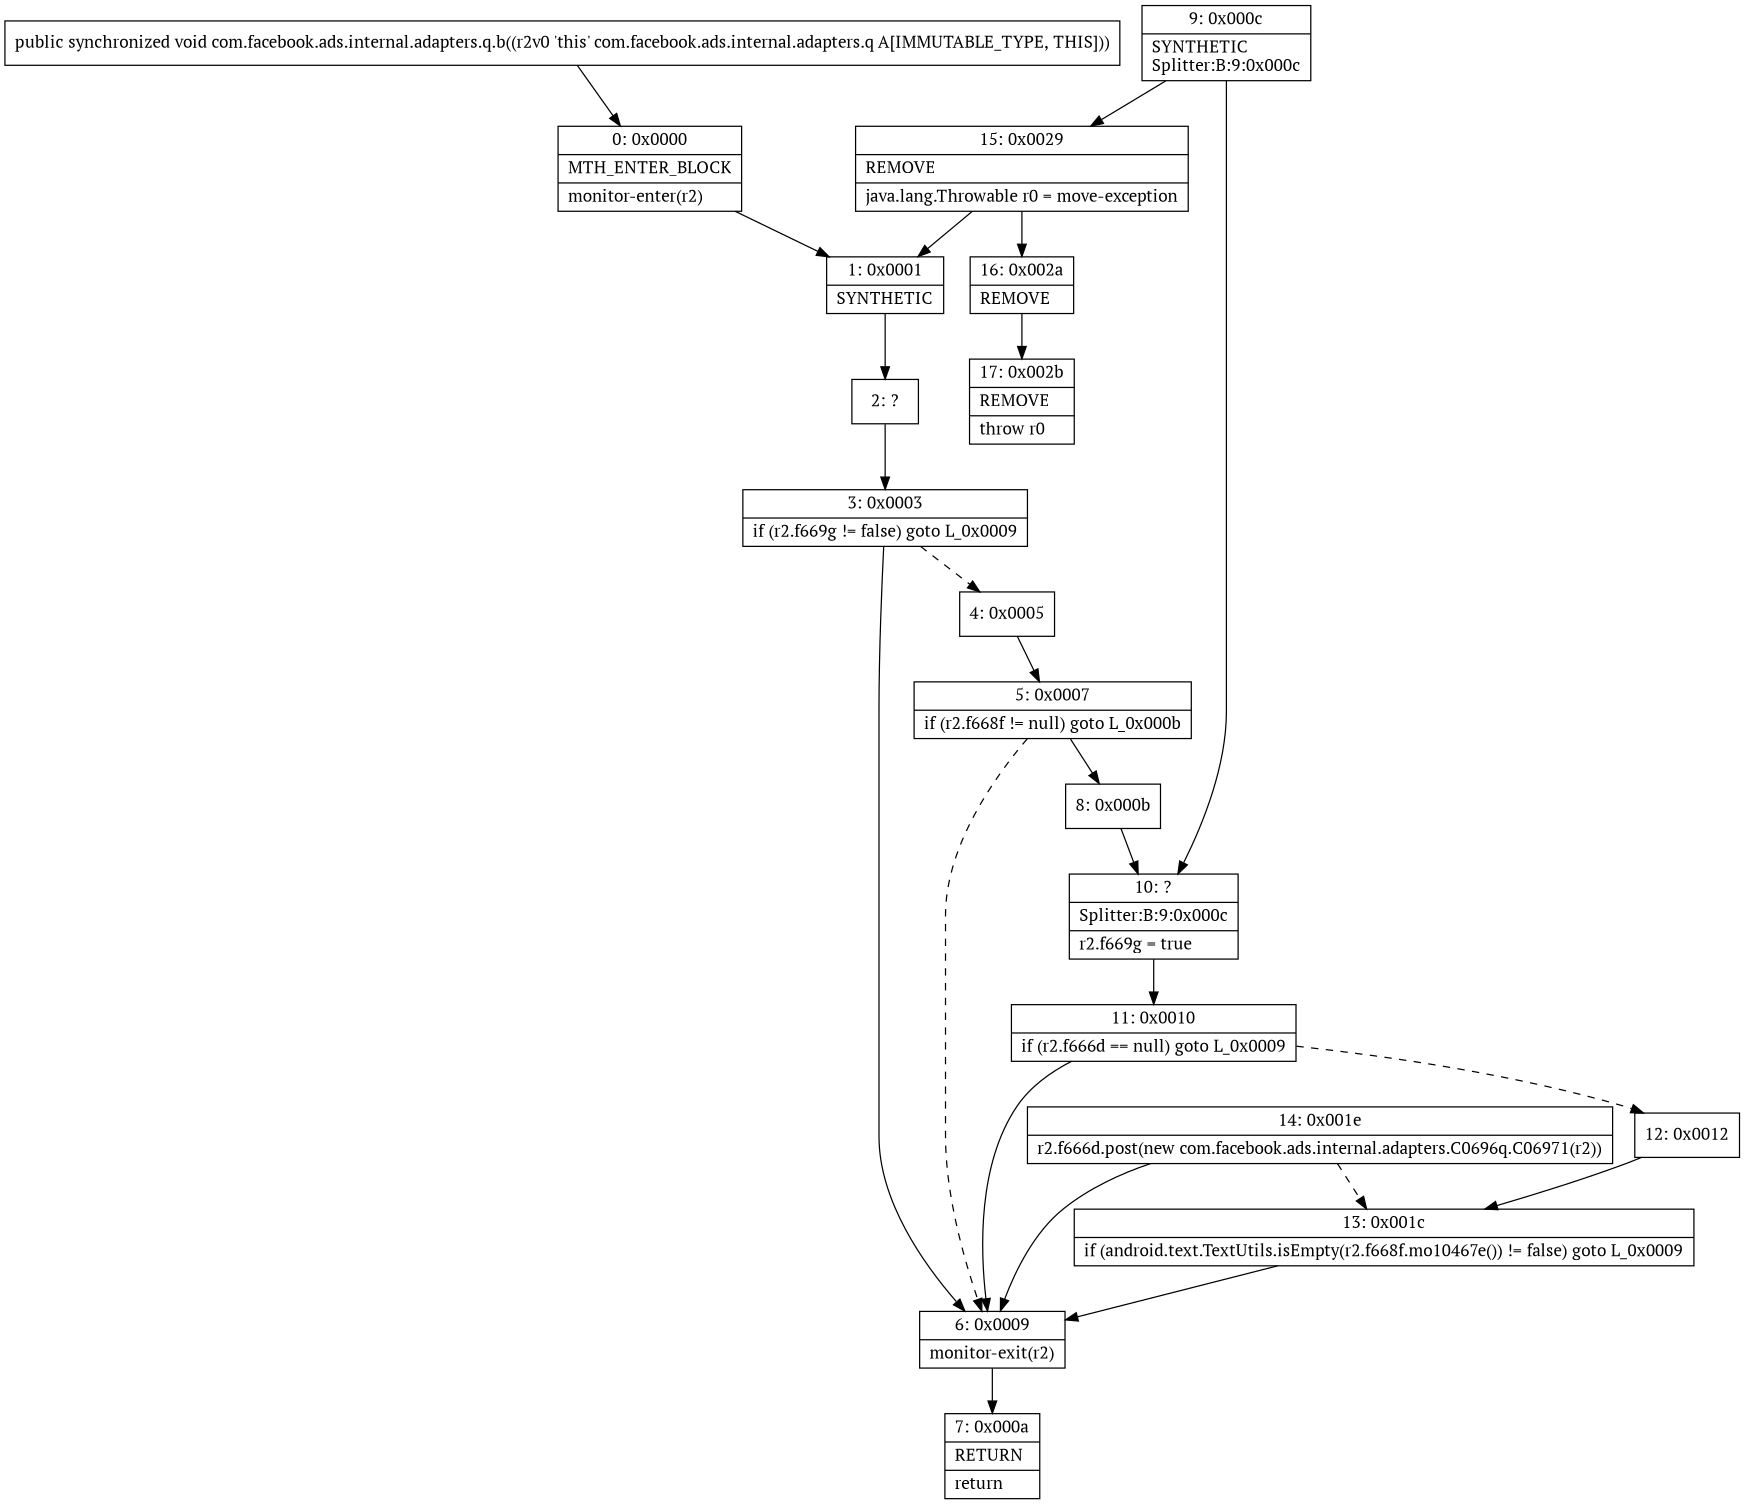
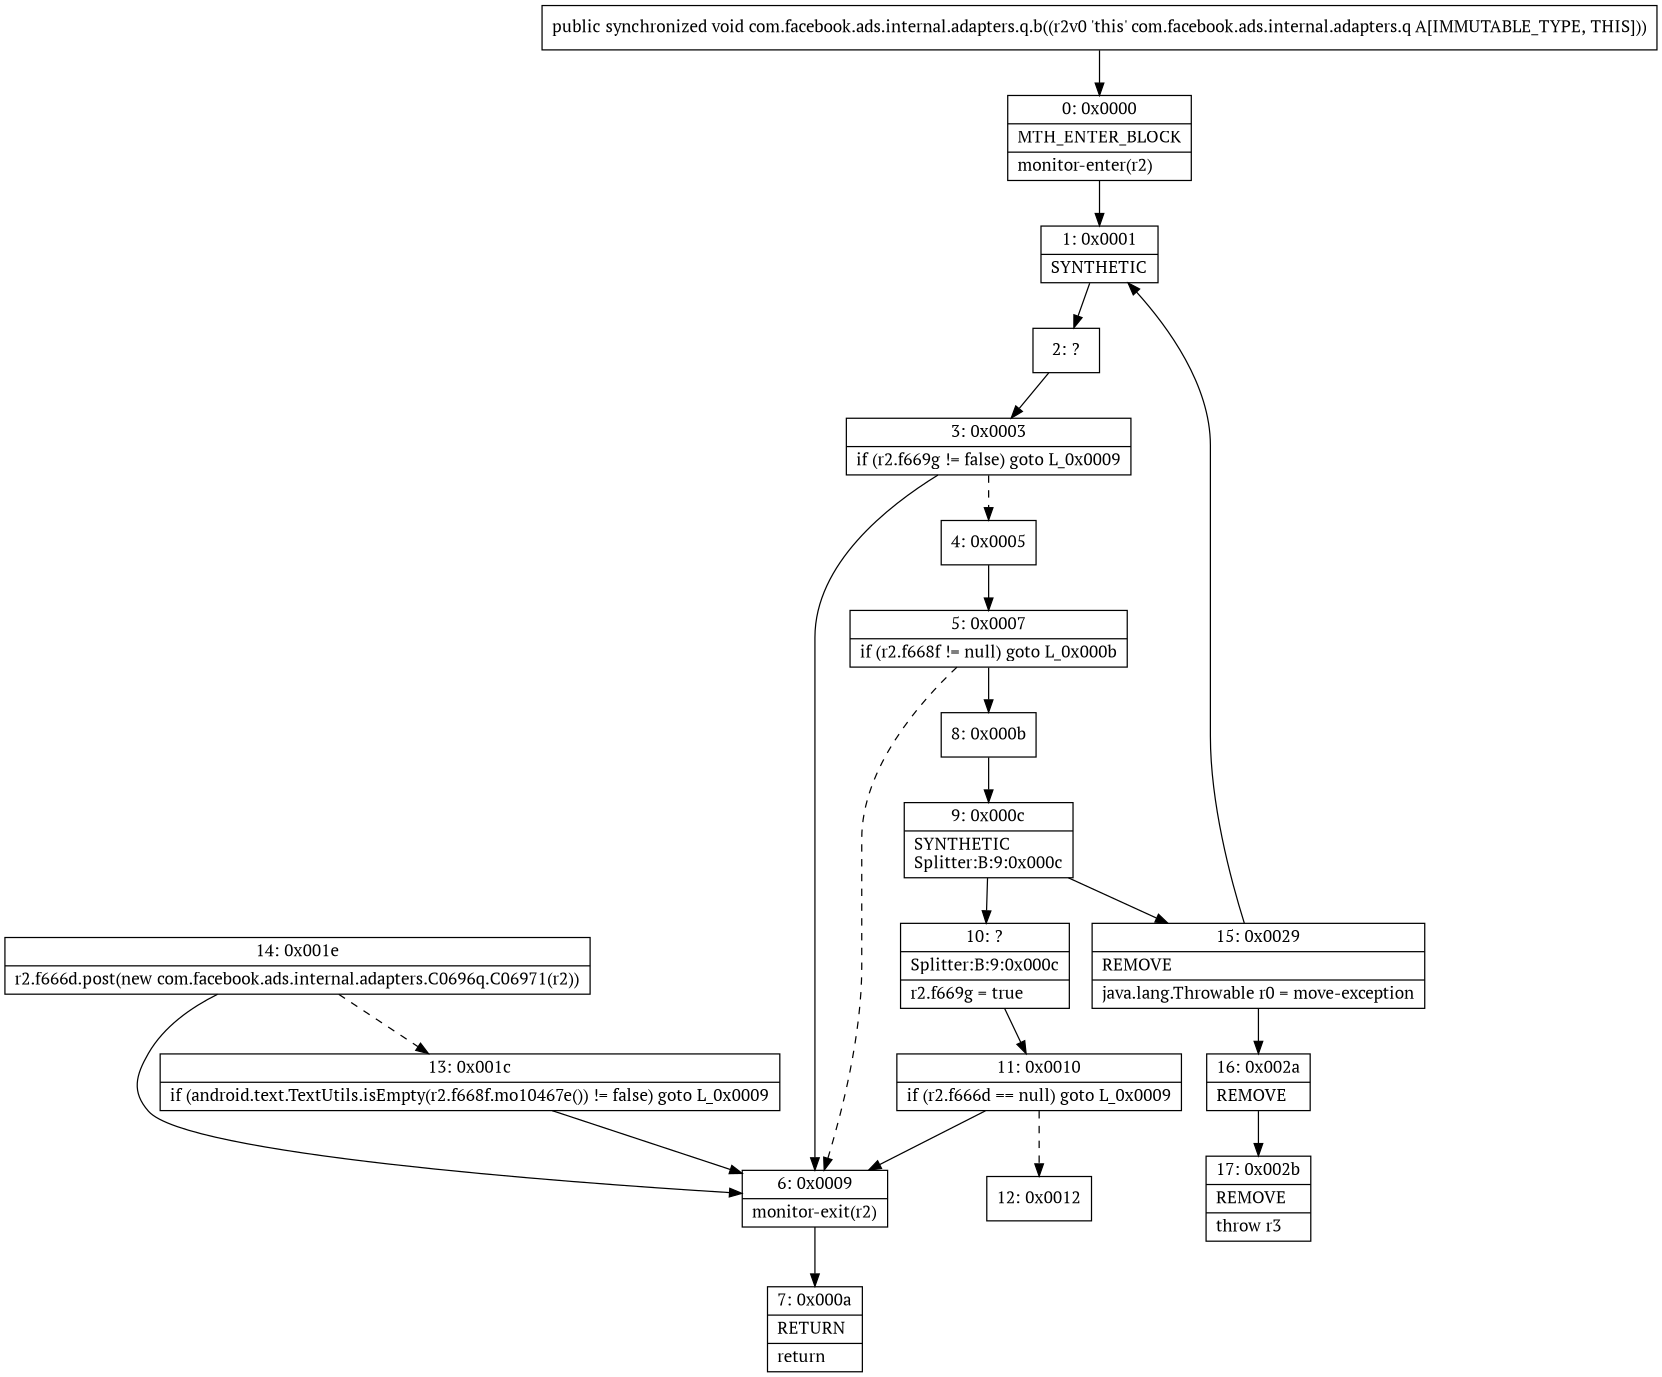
(1013, 429) -> (1249, 1226)
(1127, 846) -> (989, 774)
(1570, 1183) -> none
